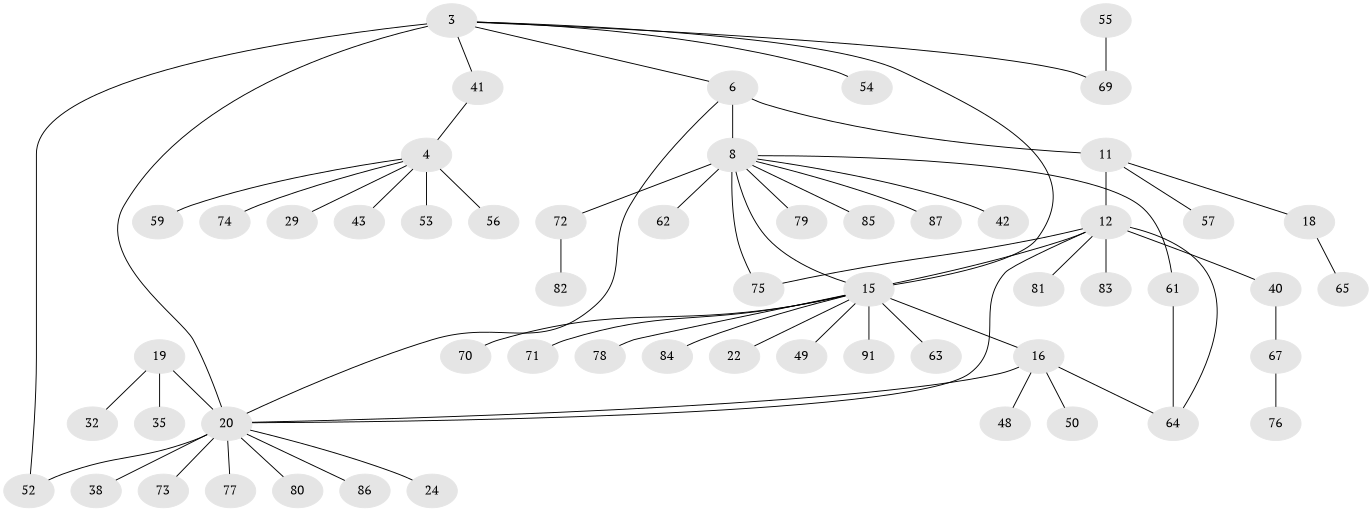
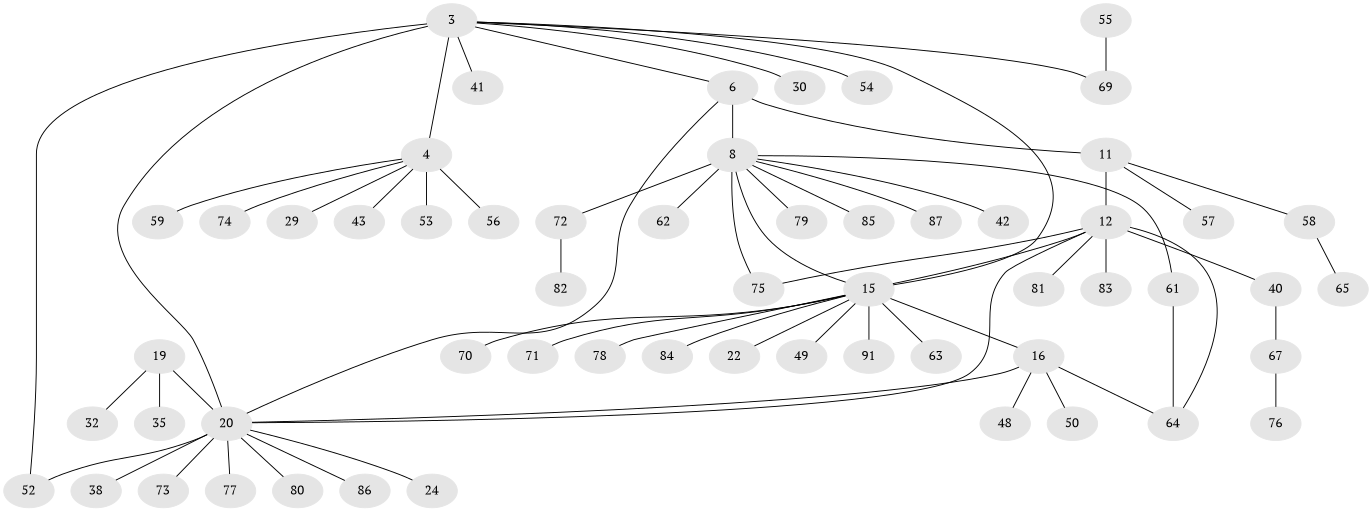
none -> (800, 88)
(452, 121) -> (439, 88)
(1309, 222) -> (1309, 222)
